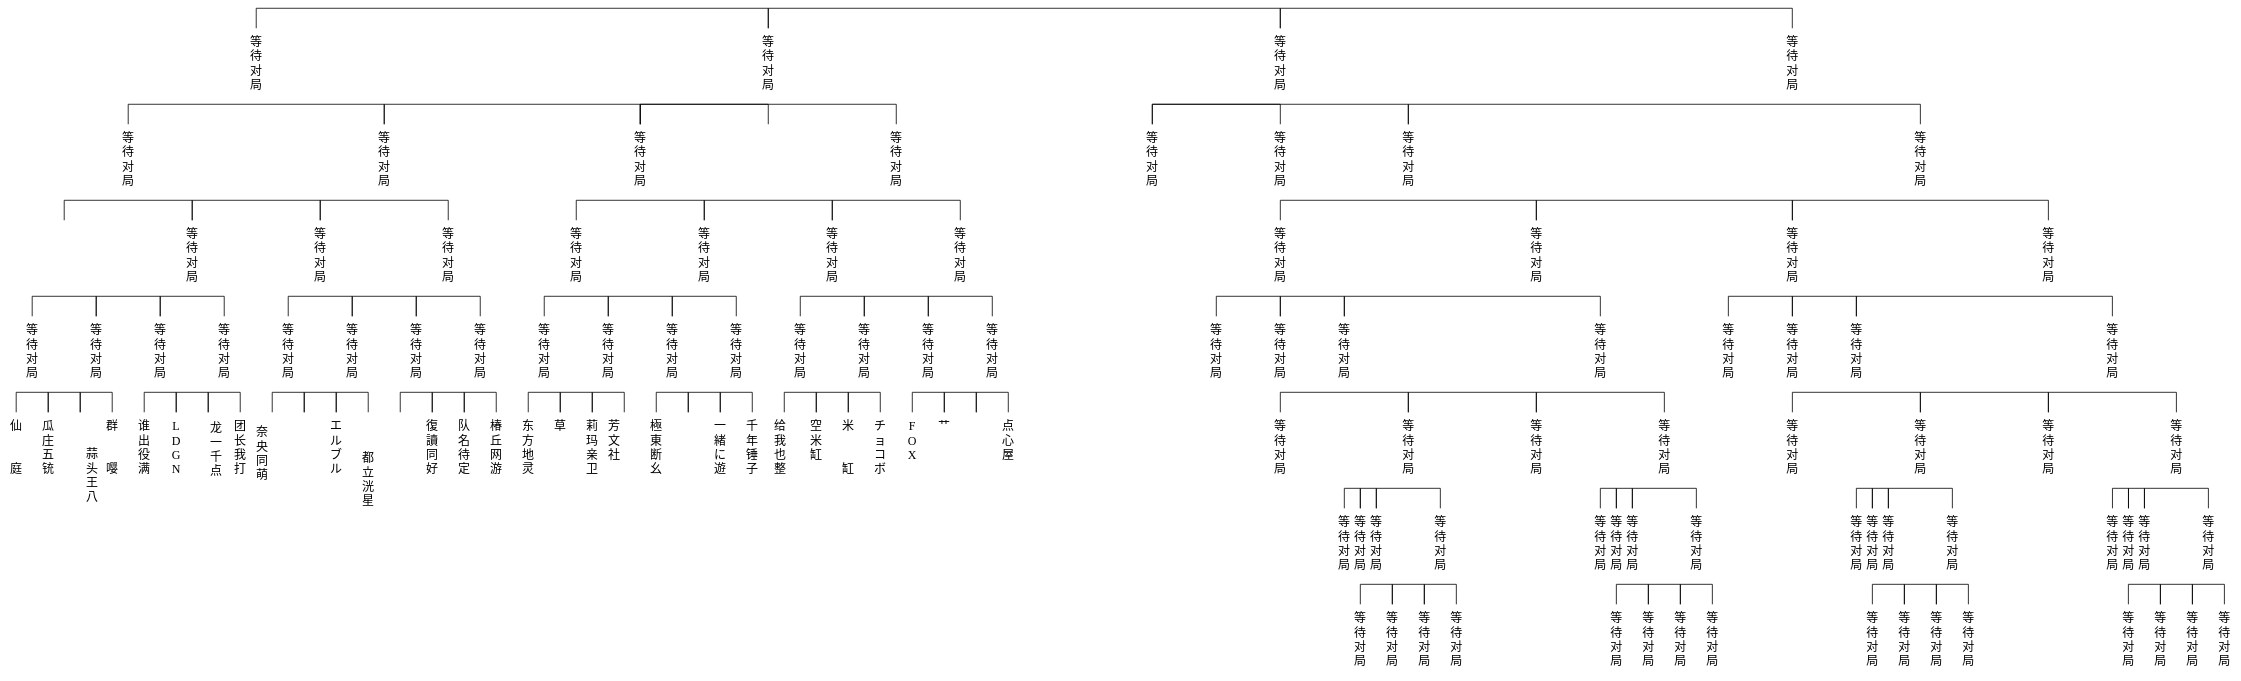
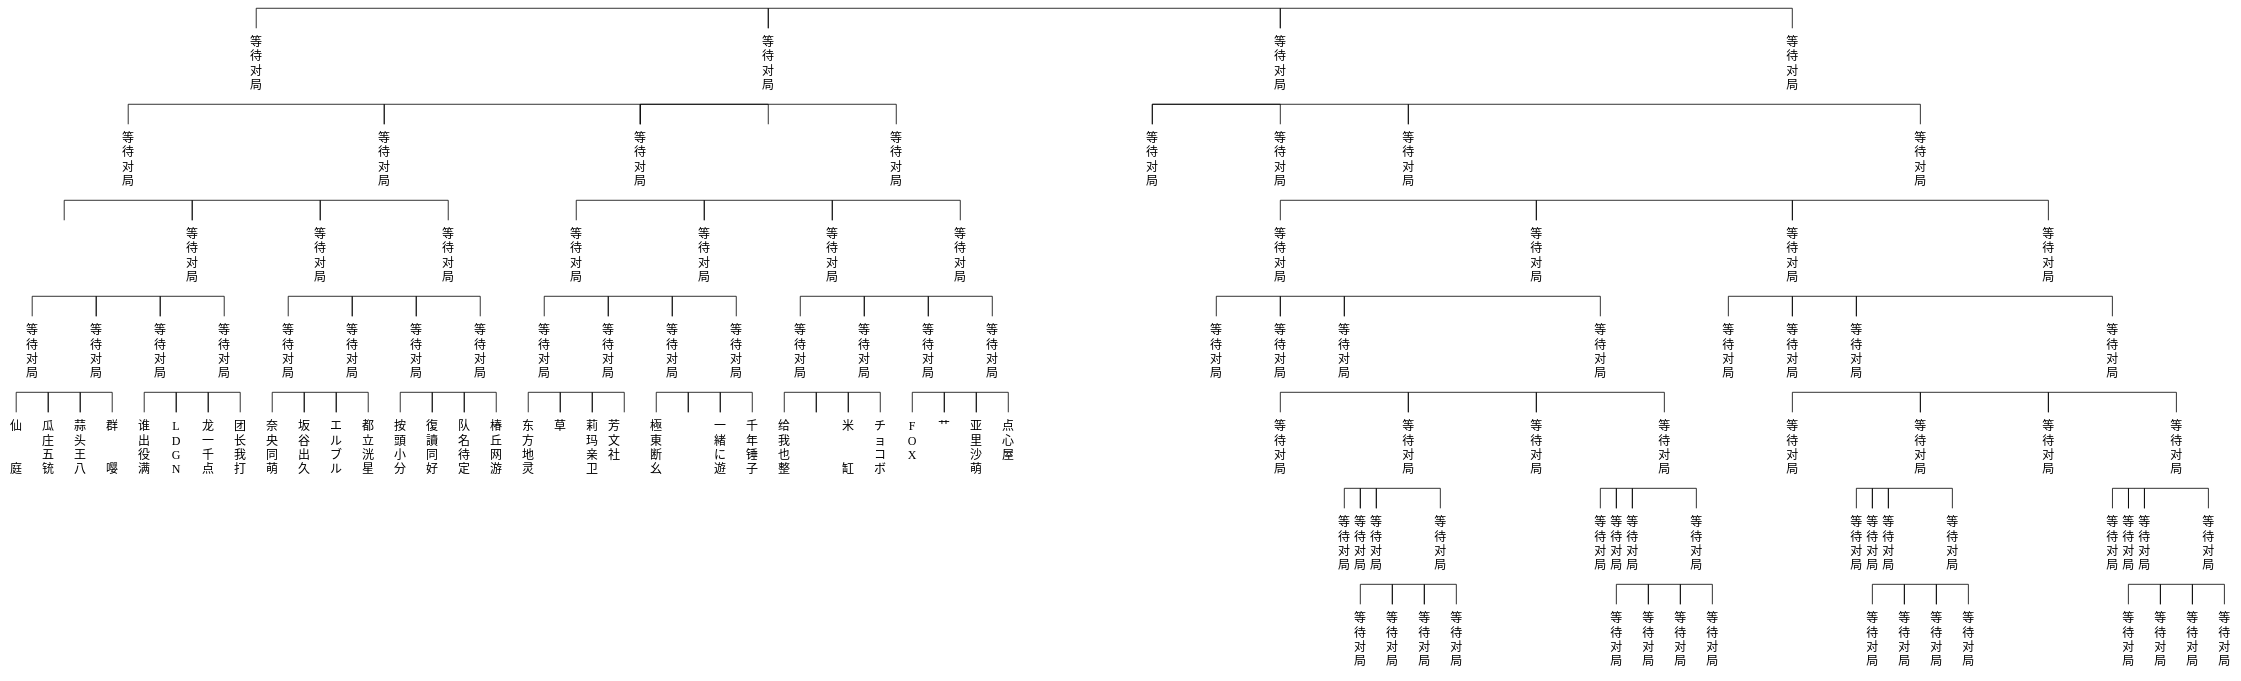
none -> (304, 448)
none -> (400, 448)
(780, 448) -> (784, 448)
(816, 448) -> none
none -> (976, 448)
(216, 450) -> (208, 448)
(262, 454) -> (272, 448)
(92, 476) -> (80, 448)
(368, 480) -> (368, 448)
